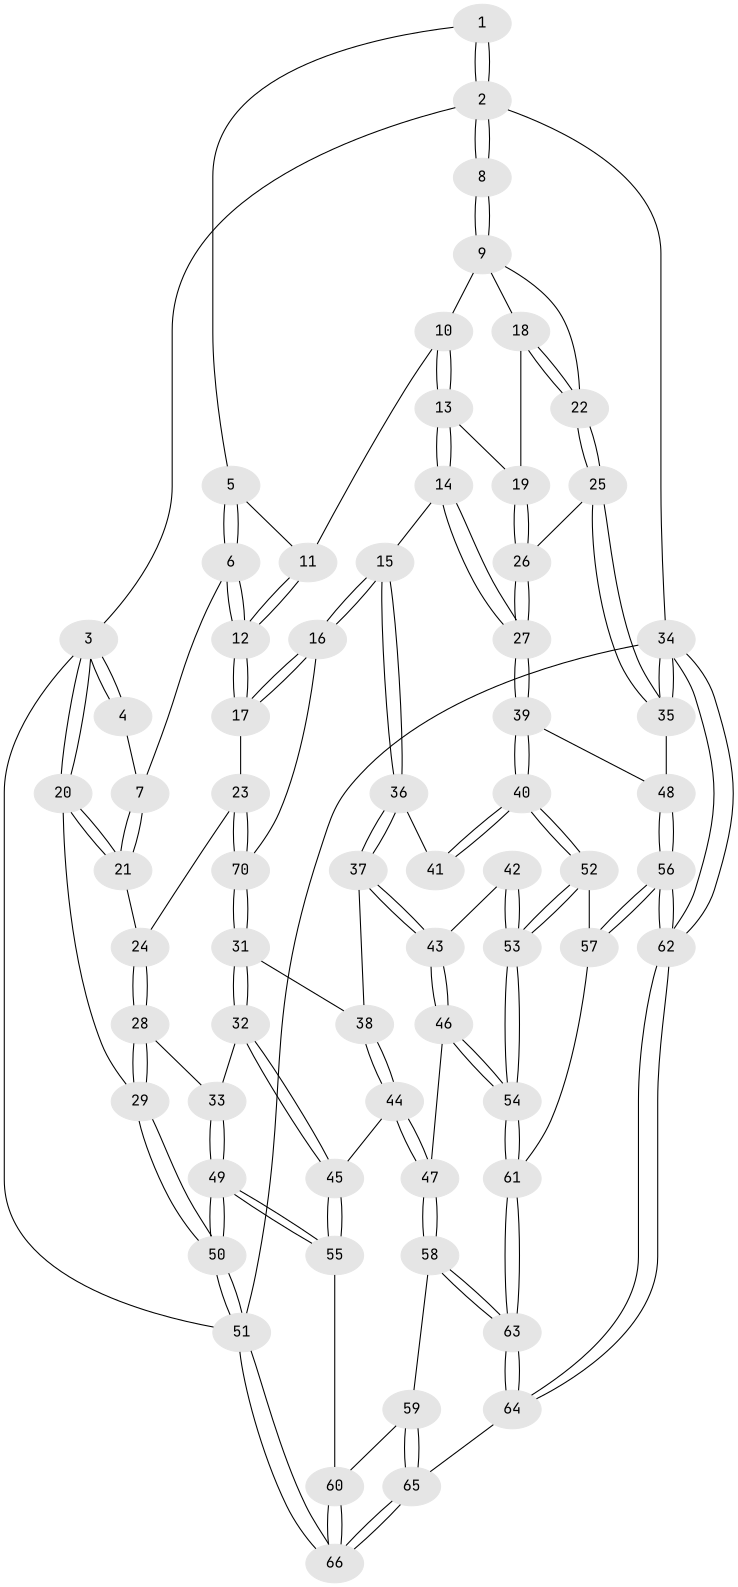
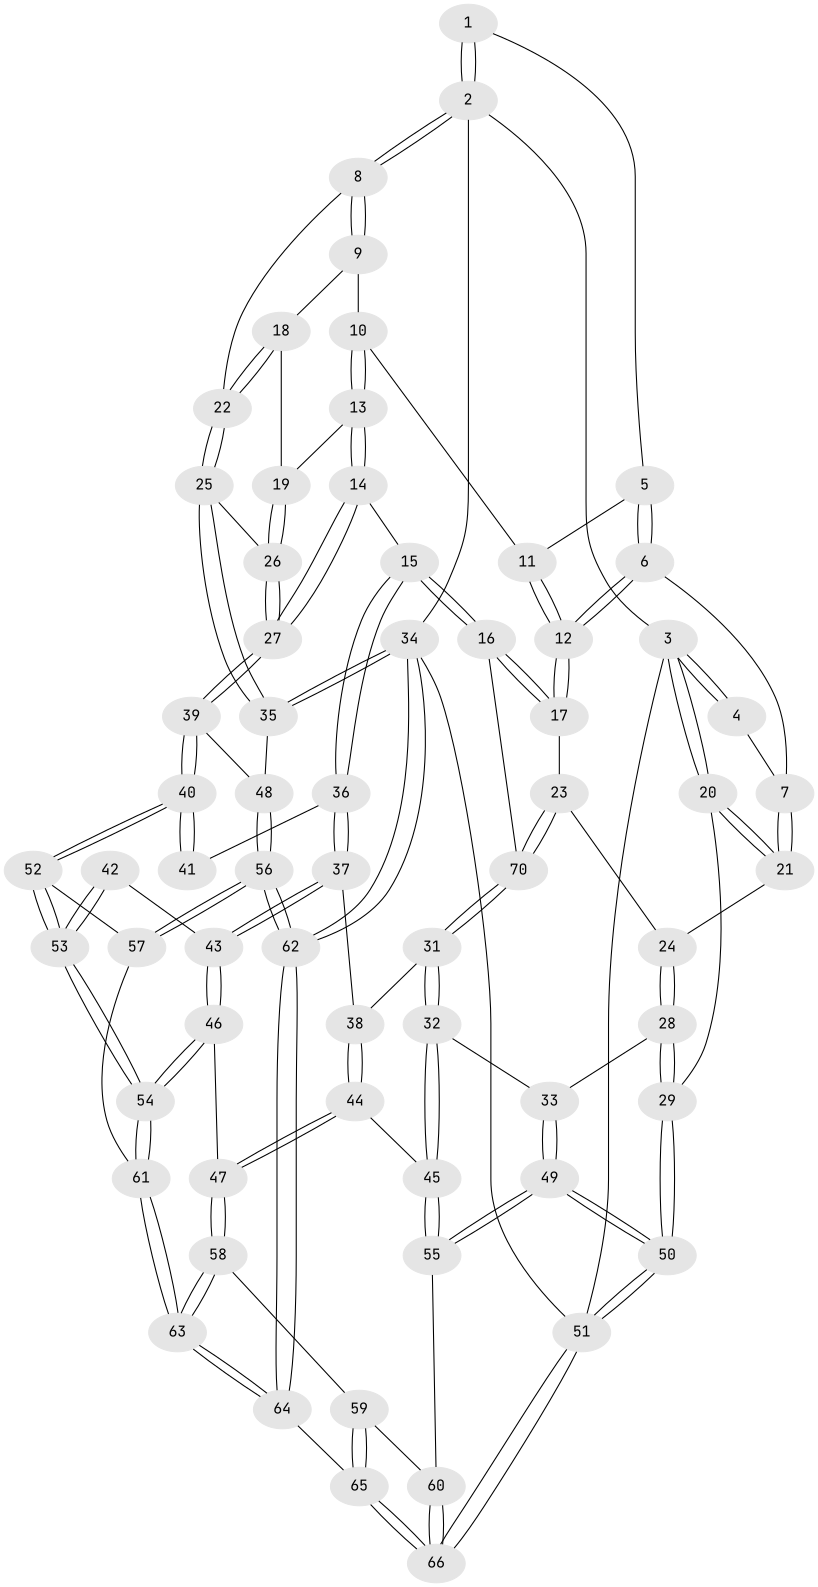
(561, 316) -> (262, 280)
